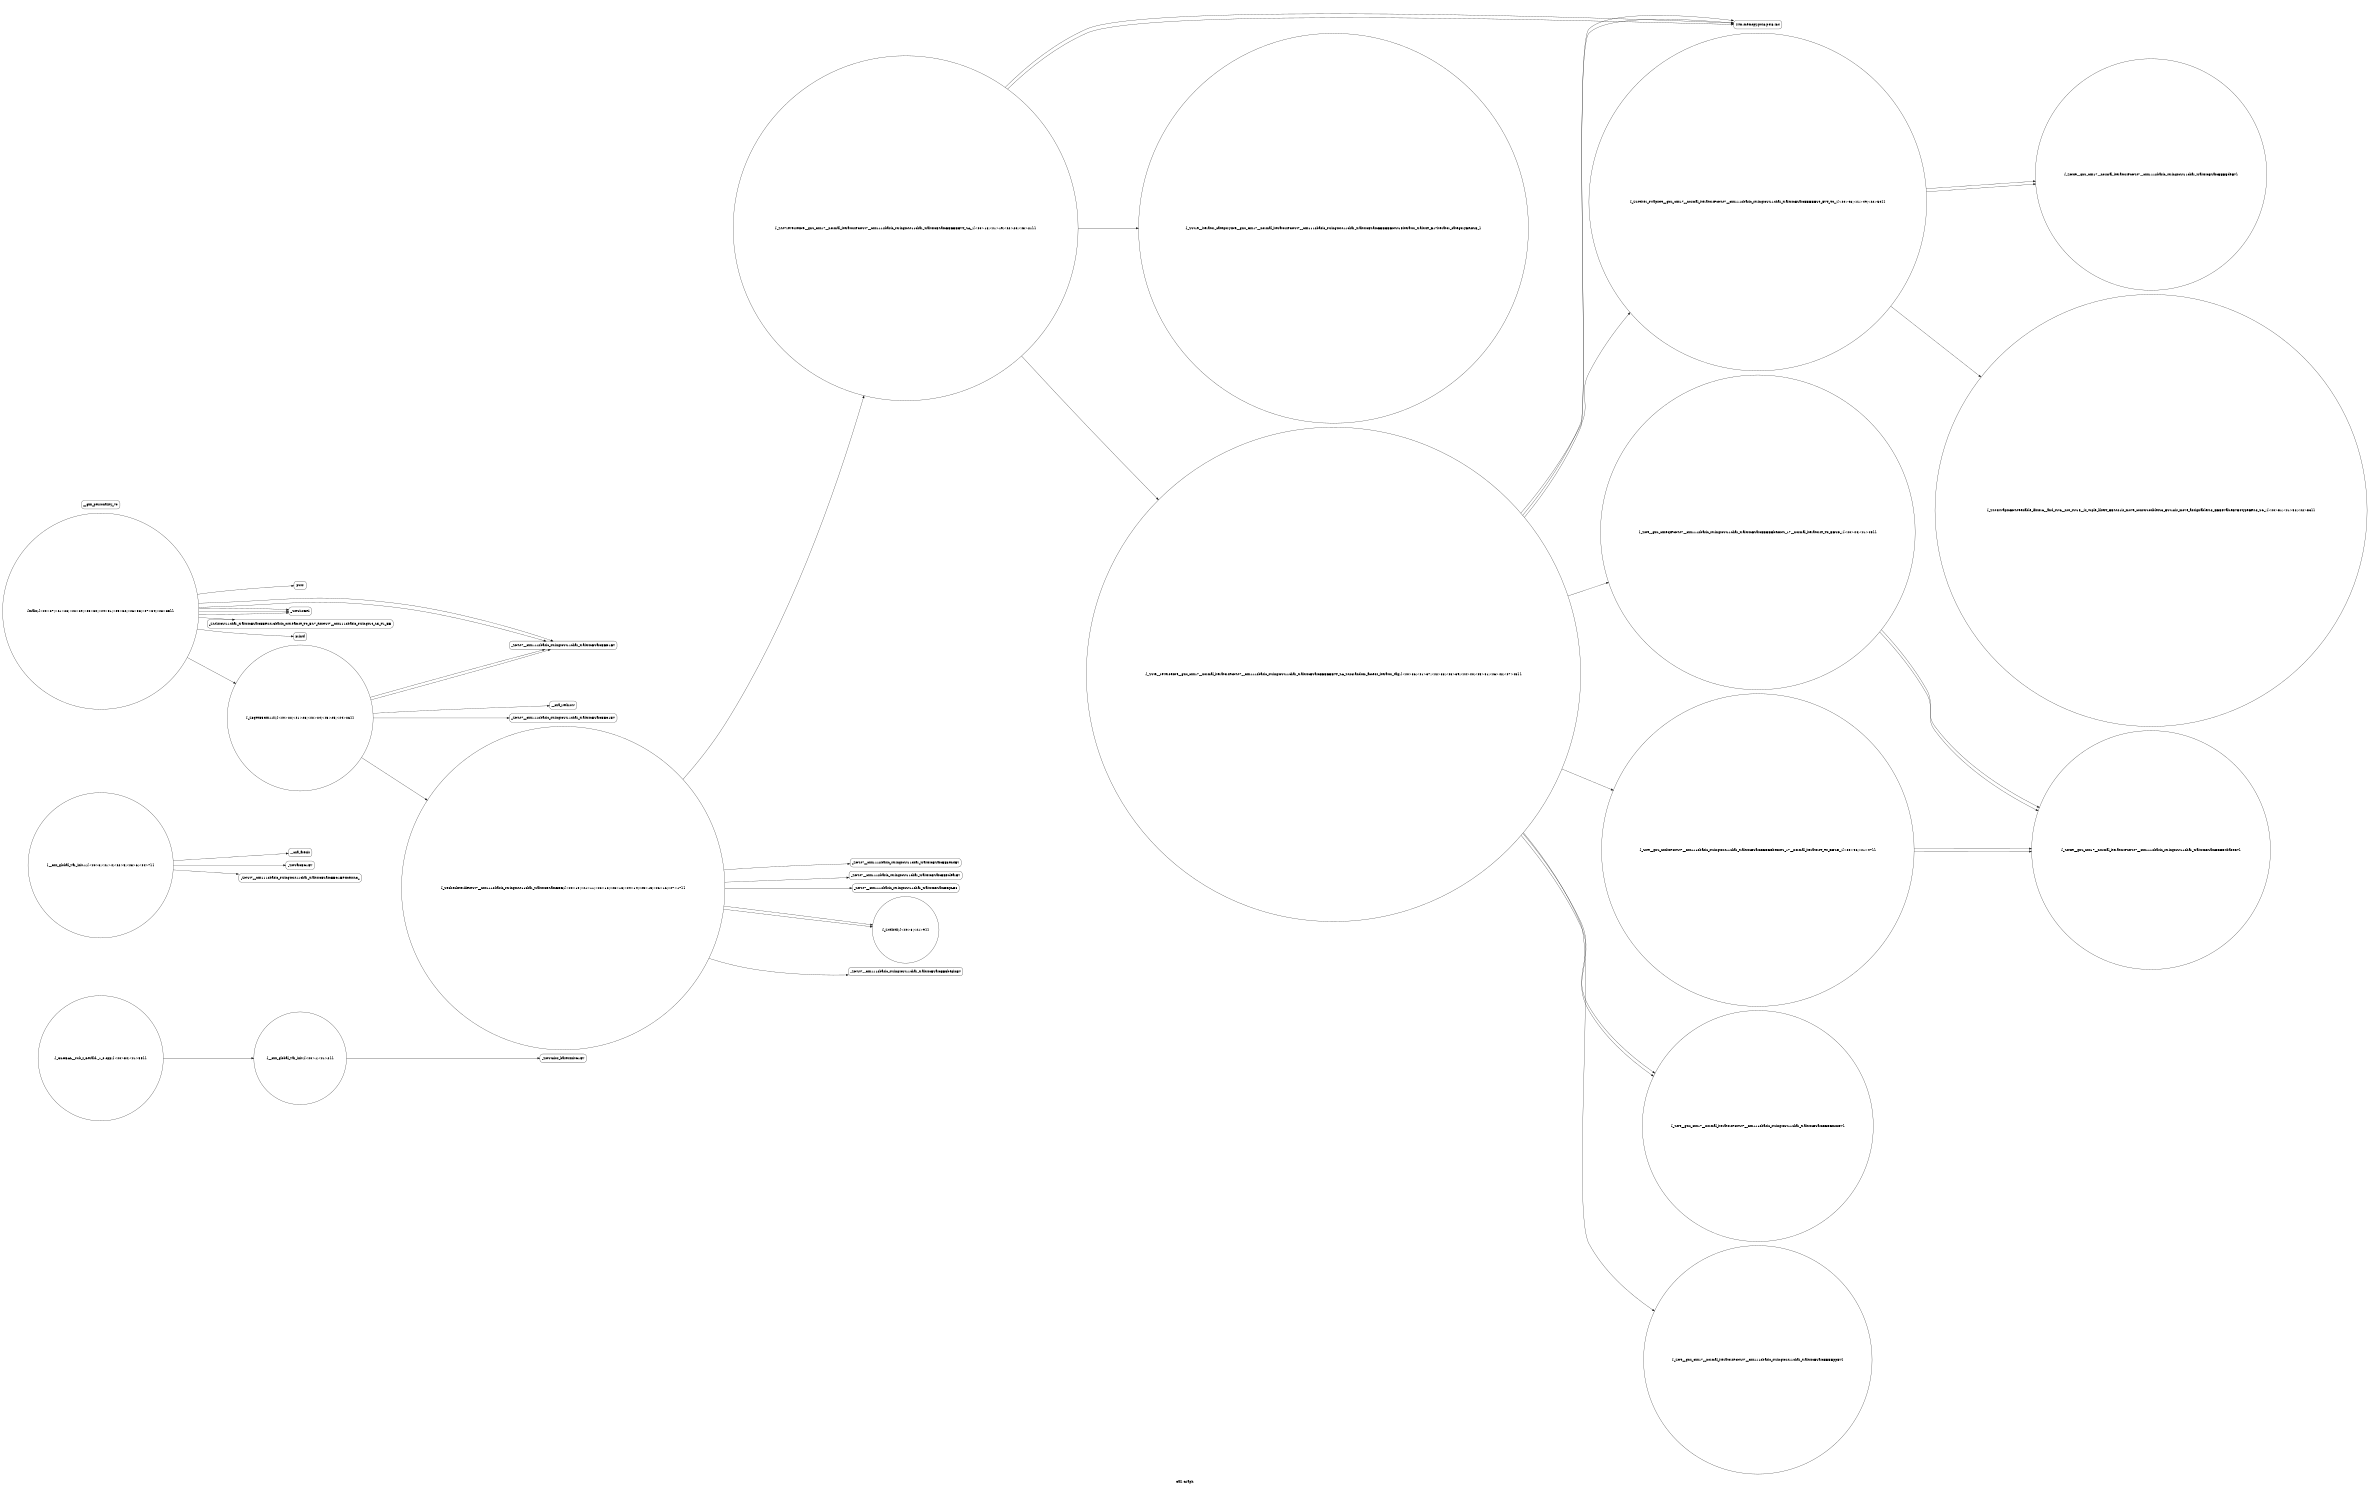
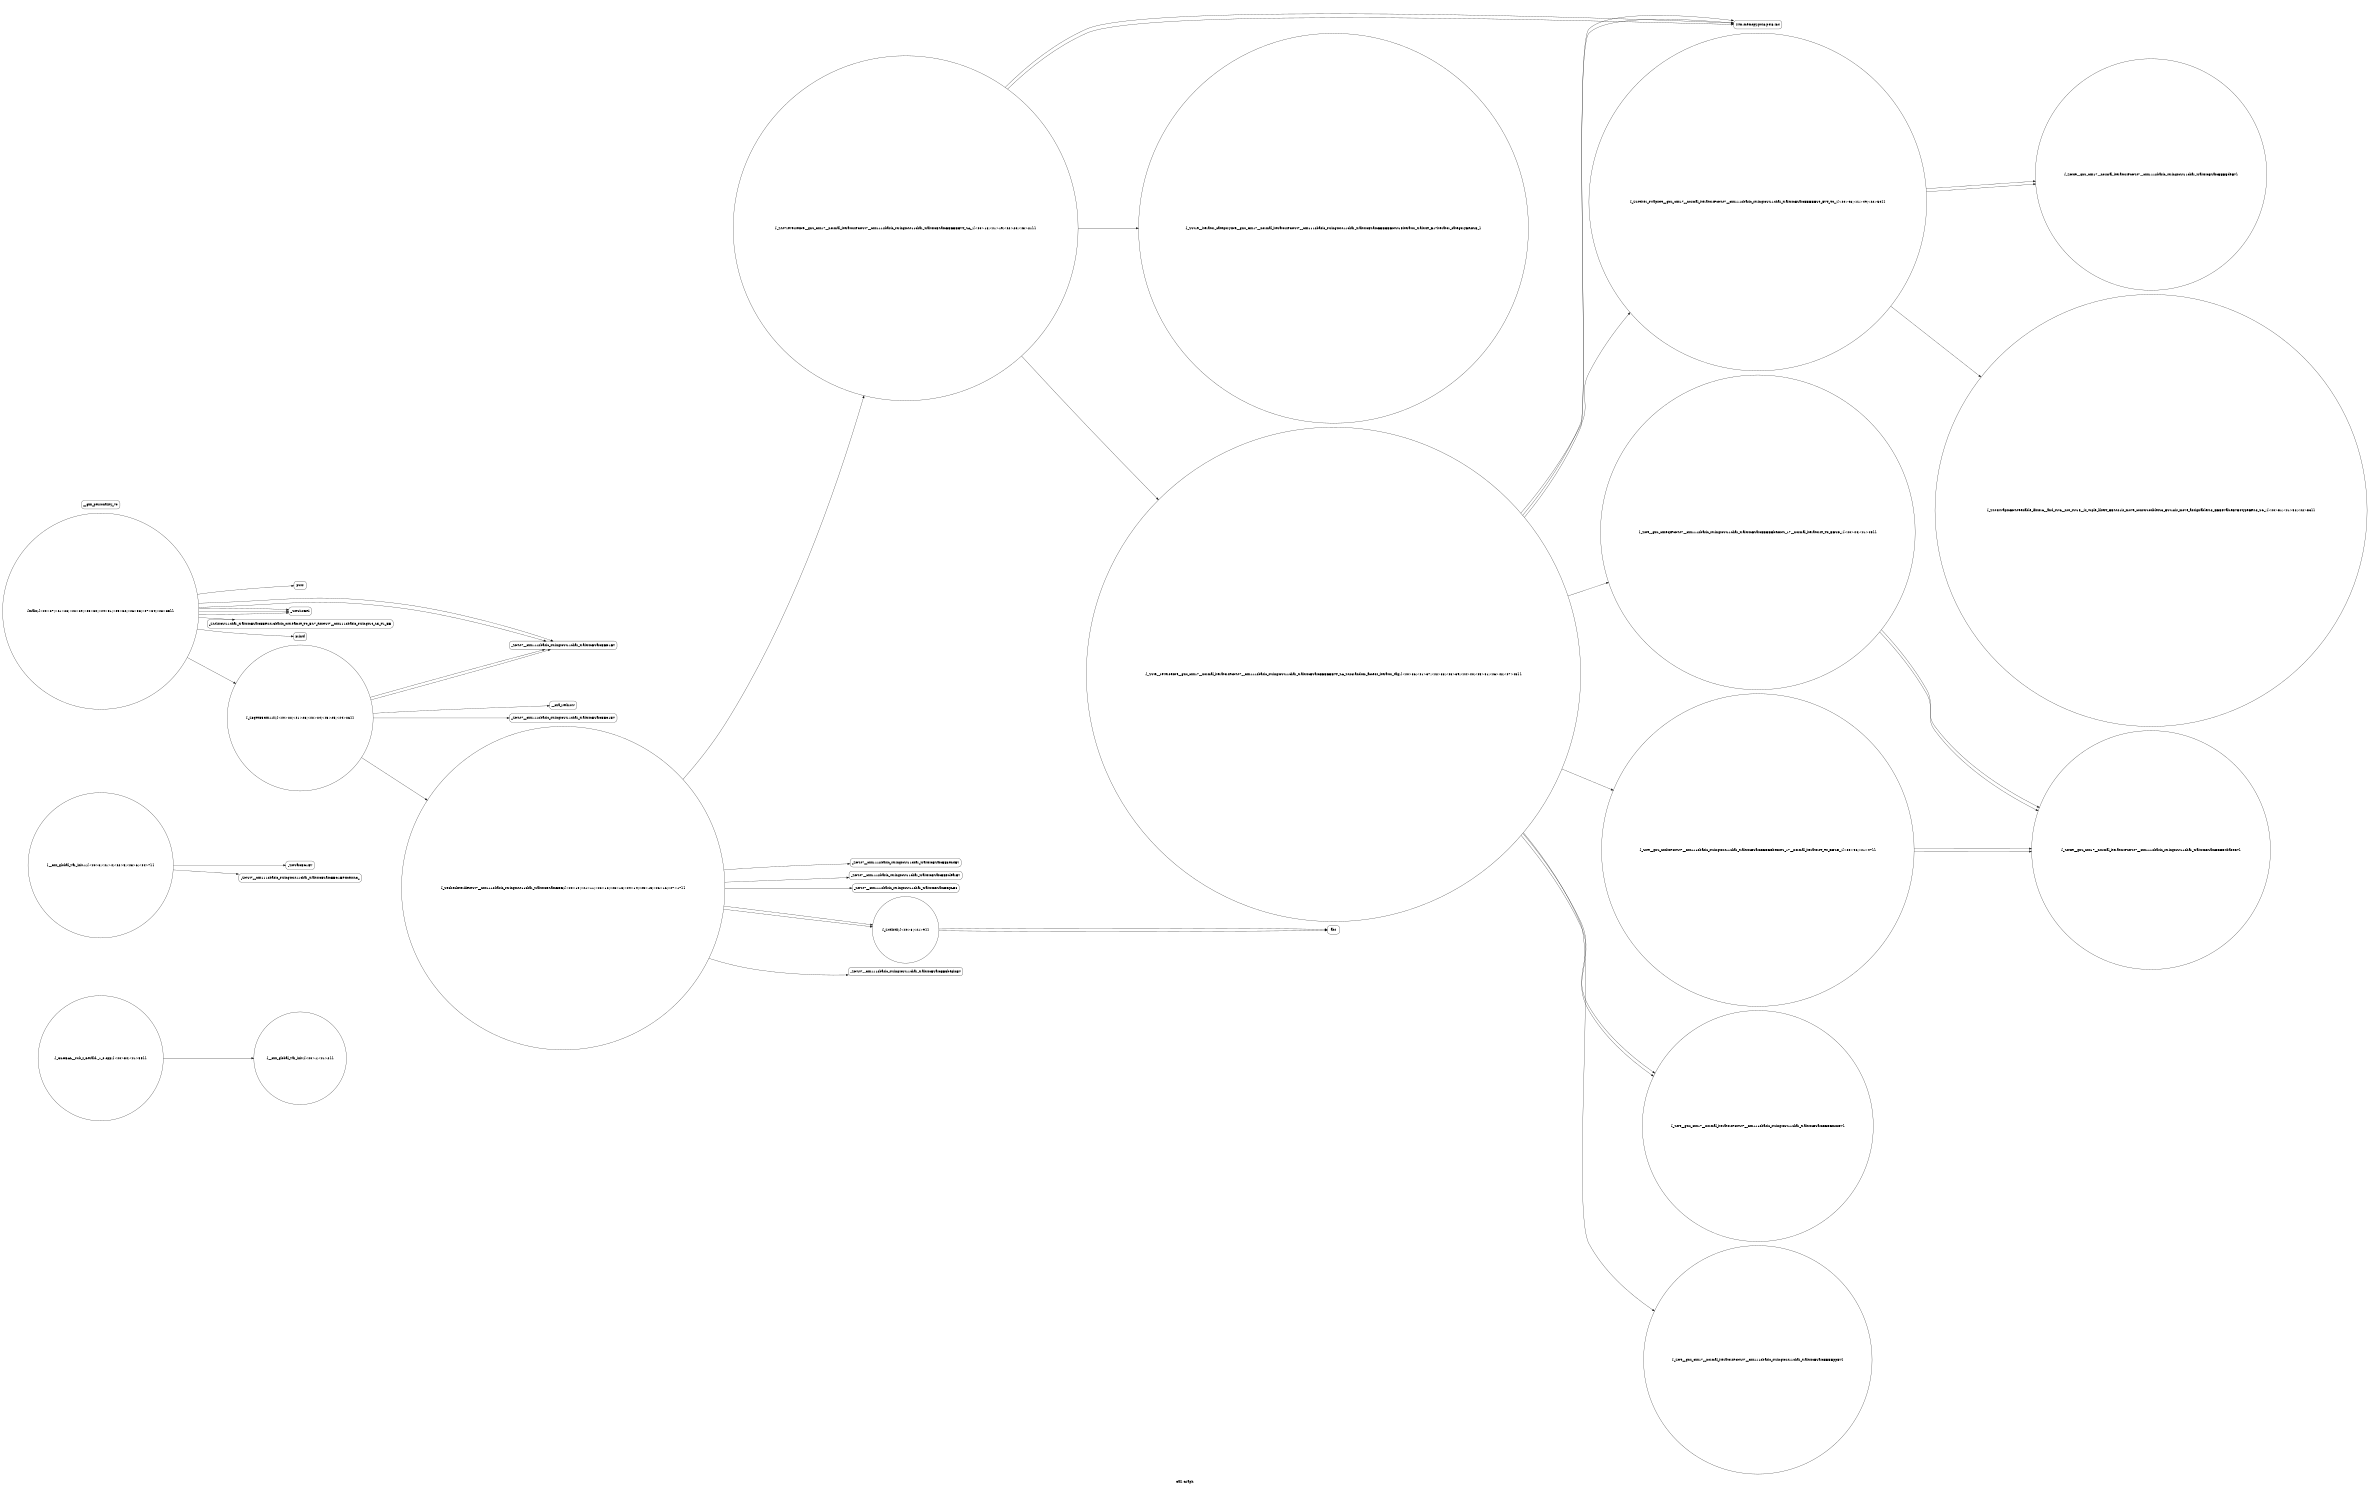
(300, 853) -> none
none -> (1334, 930)
(563, 1058) -> none
